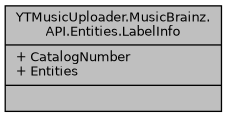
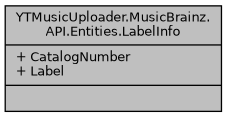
(48, 72) -> (40, 72)
